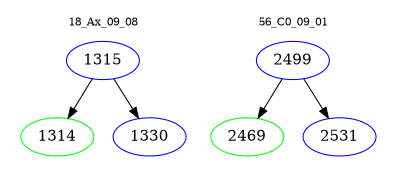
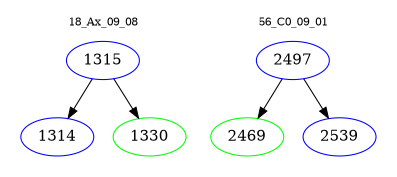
(293, 60) -> (293, 60)
(57, 137) -> (57, 137)
(150, 137) -> (150, 137)
(340, 137) -> (340, 137)
